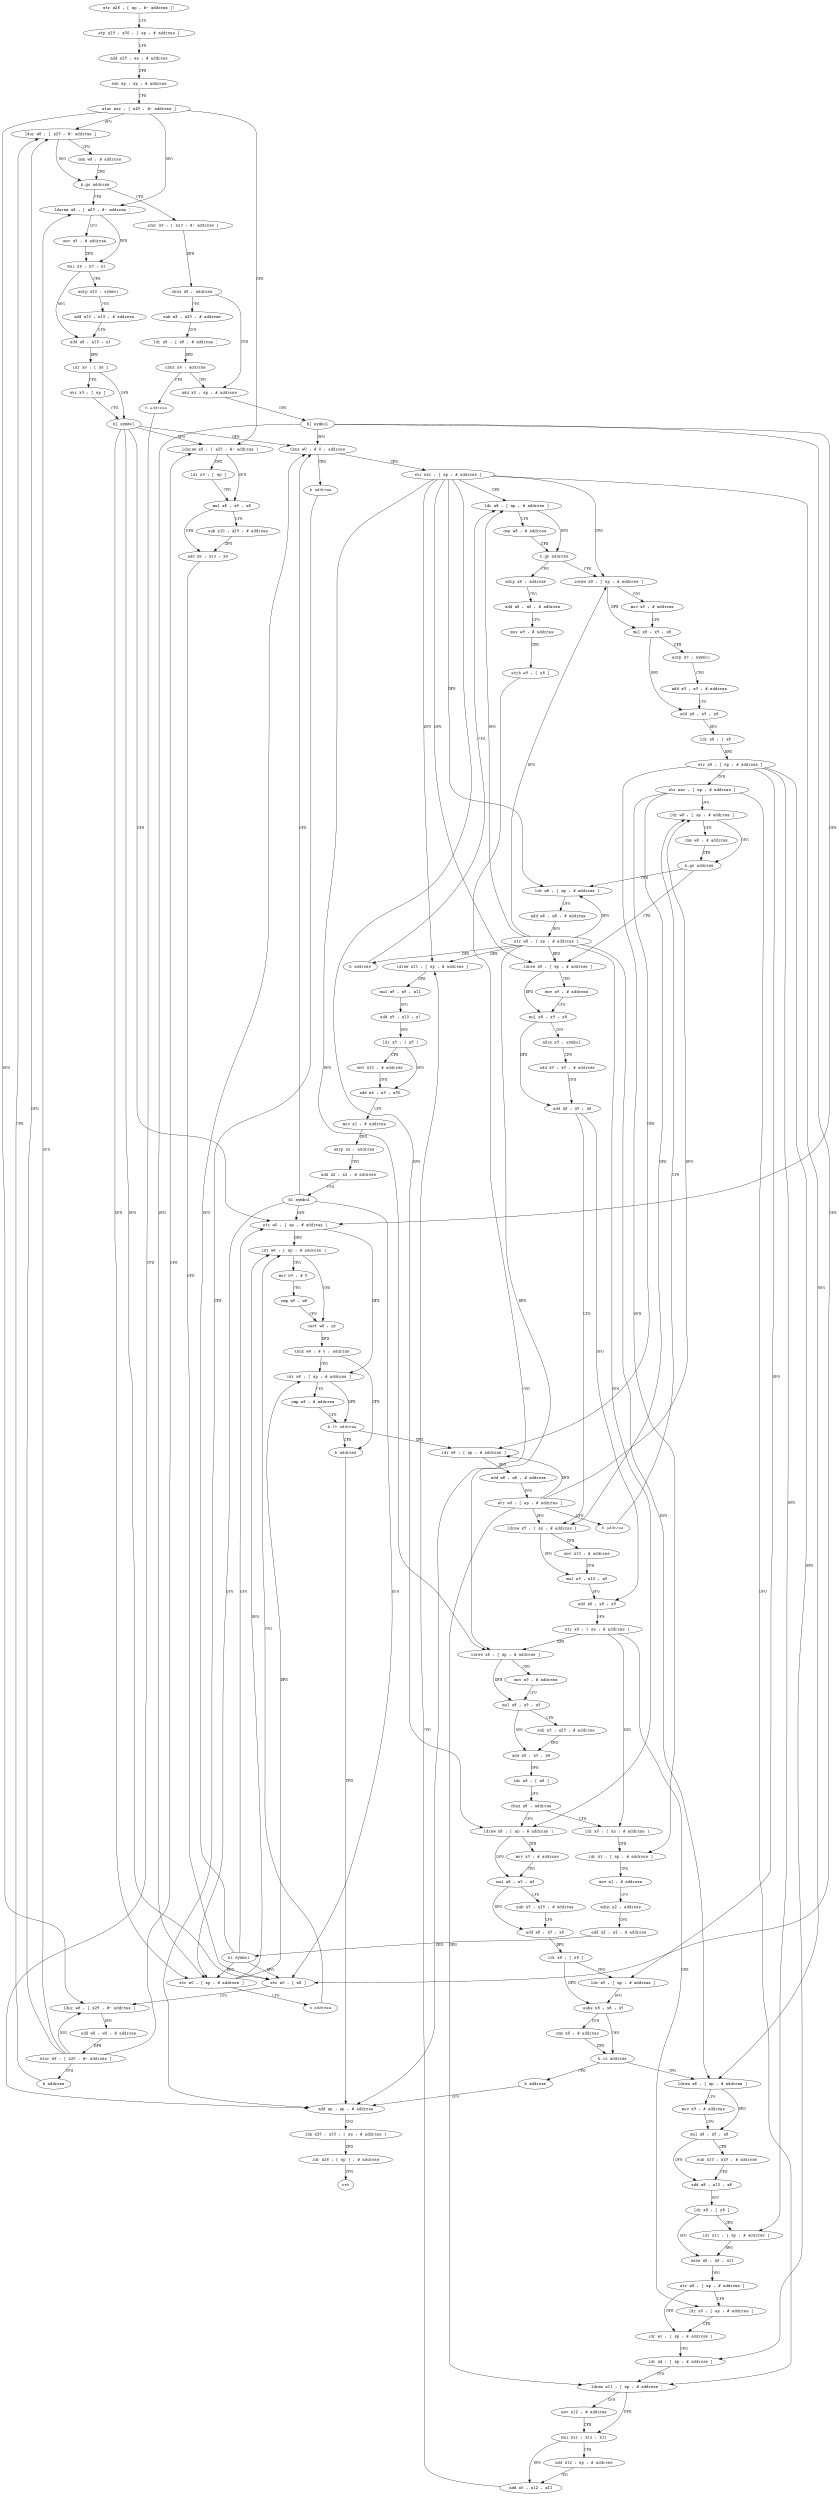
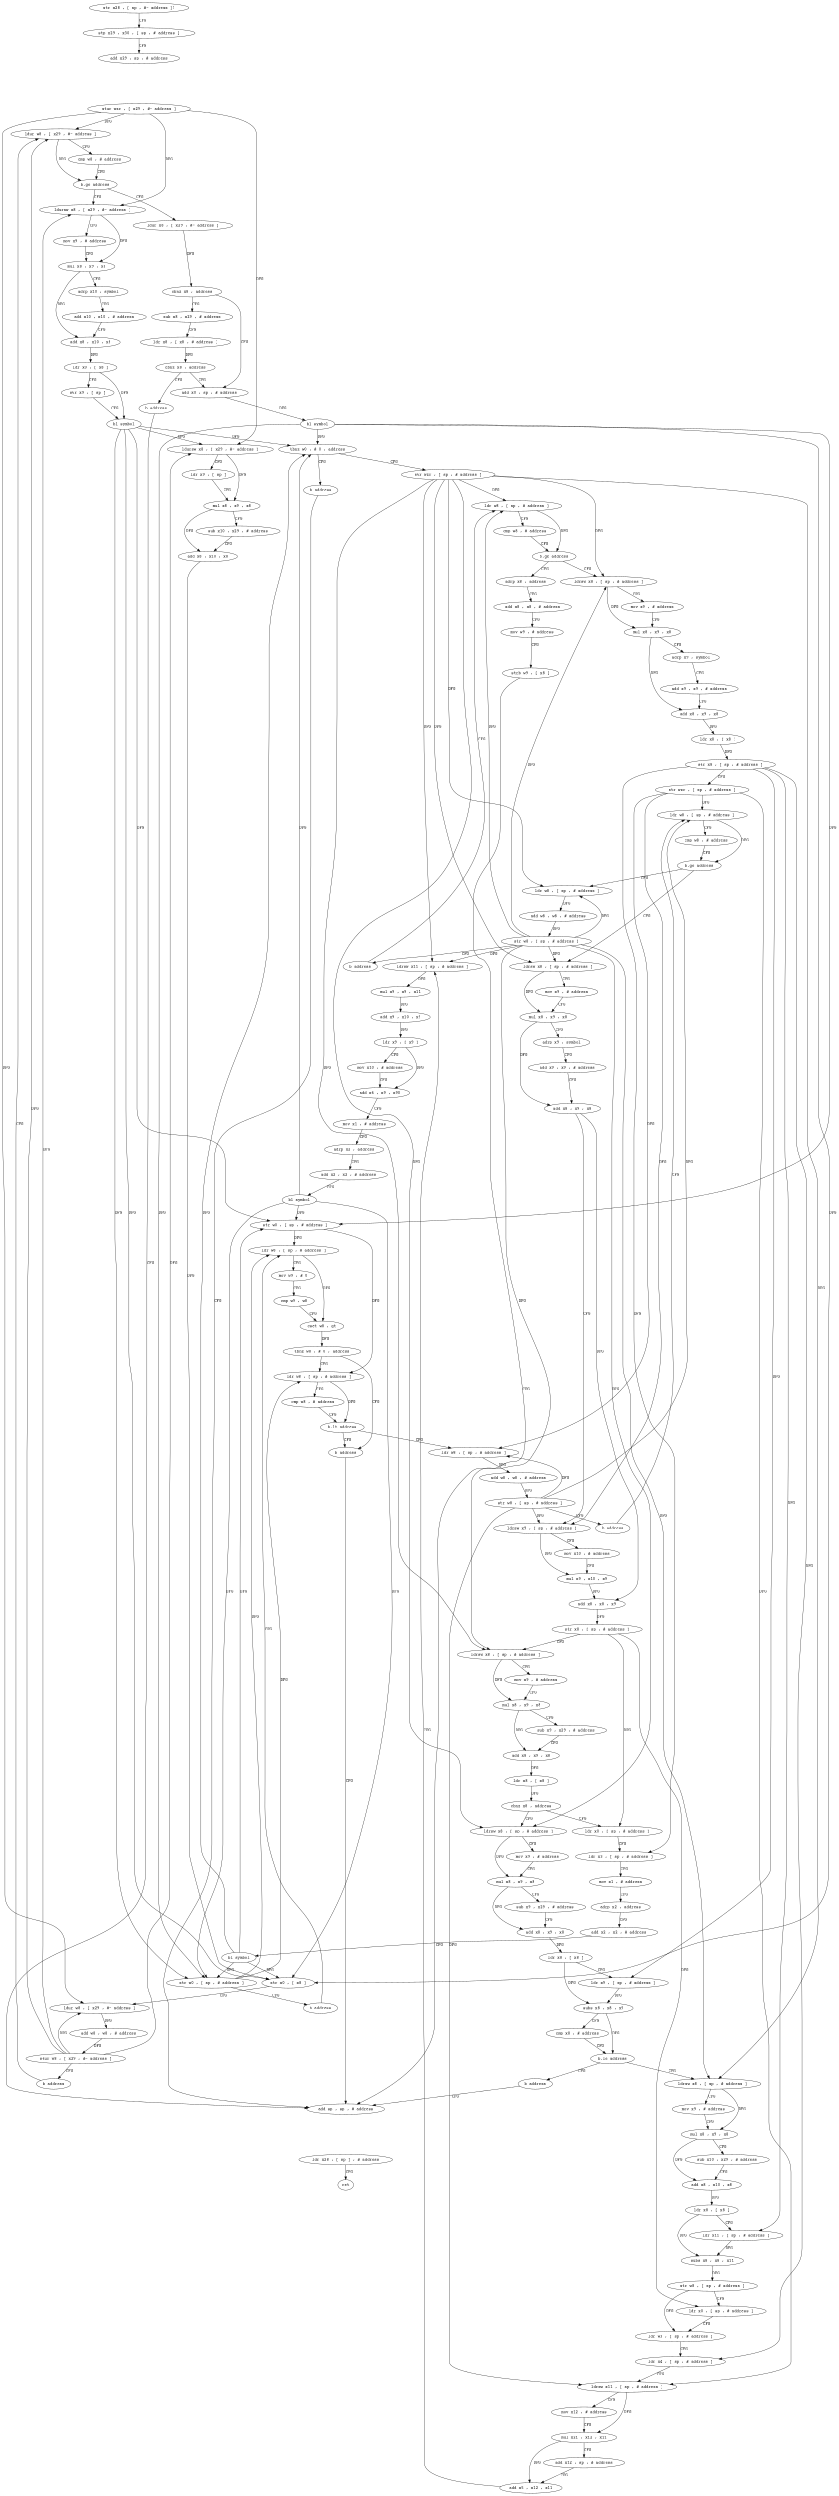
(139, 84) -> none
(346, 2134) -> none
